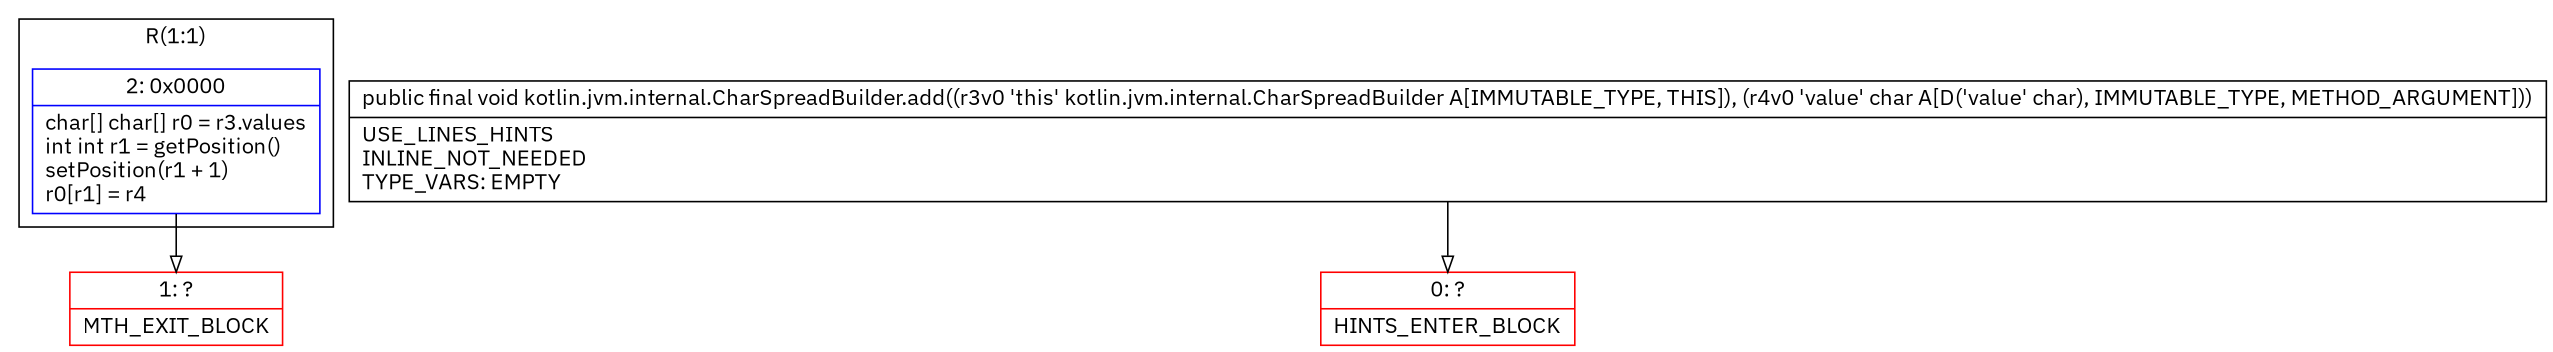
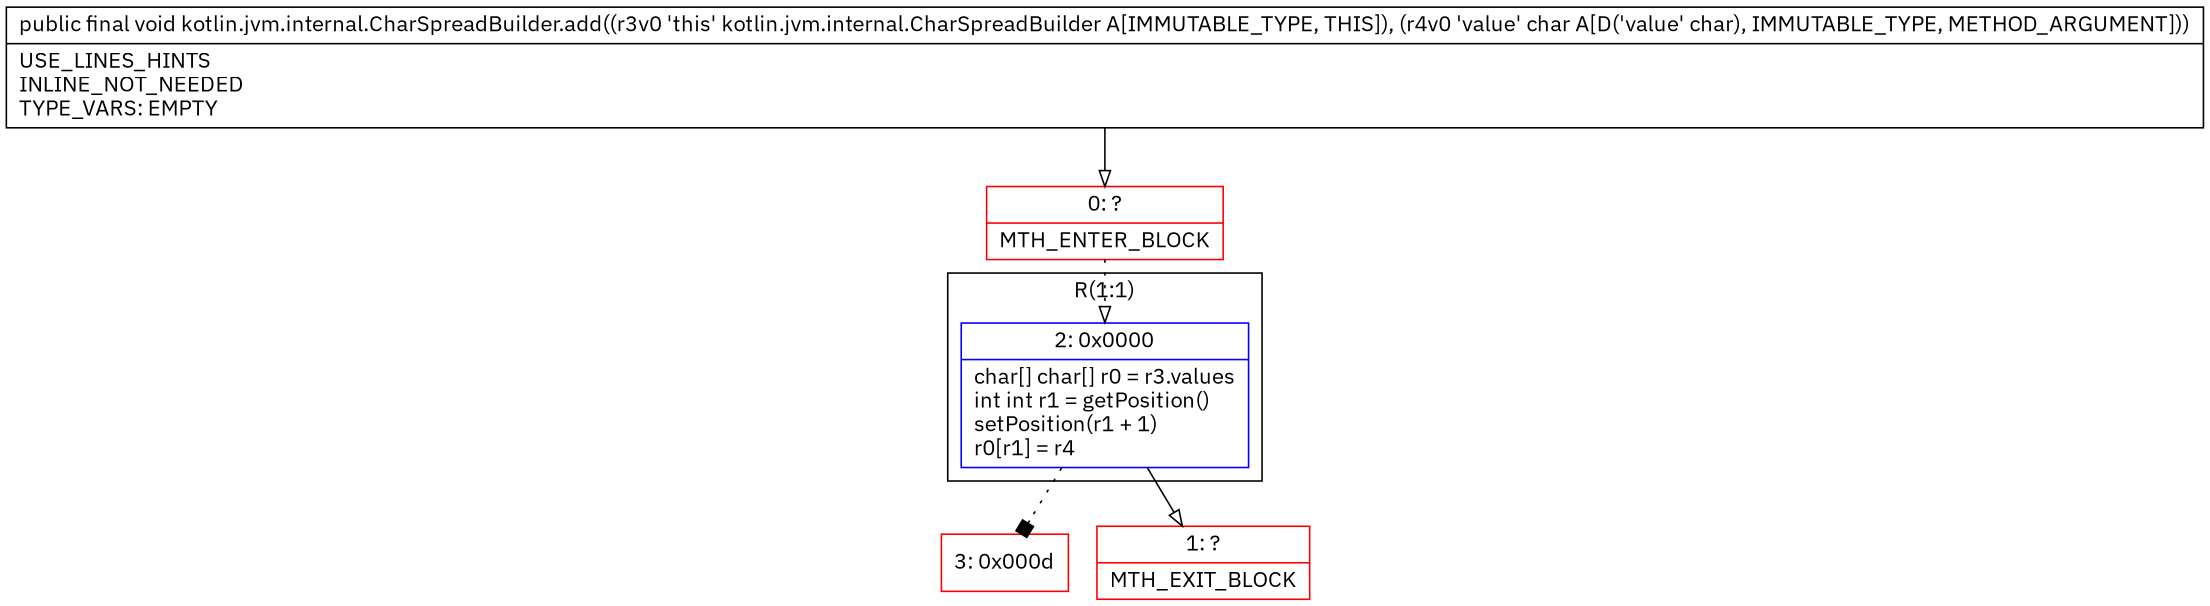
none -> (1105, 283)
(1448, 326) -> (1105, 241)
none -> (1005, 563)
